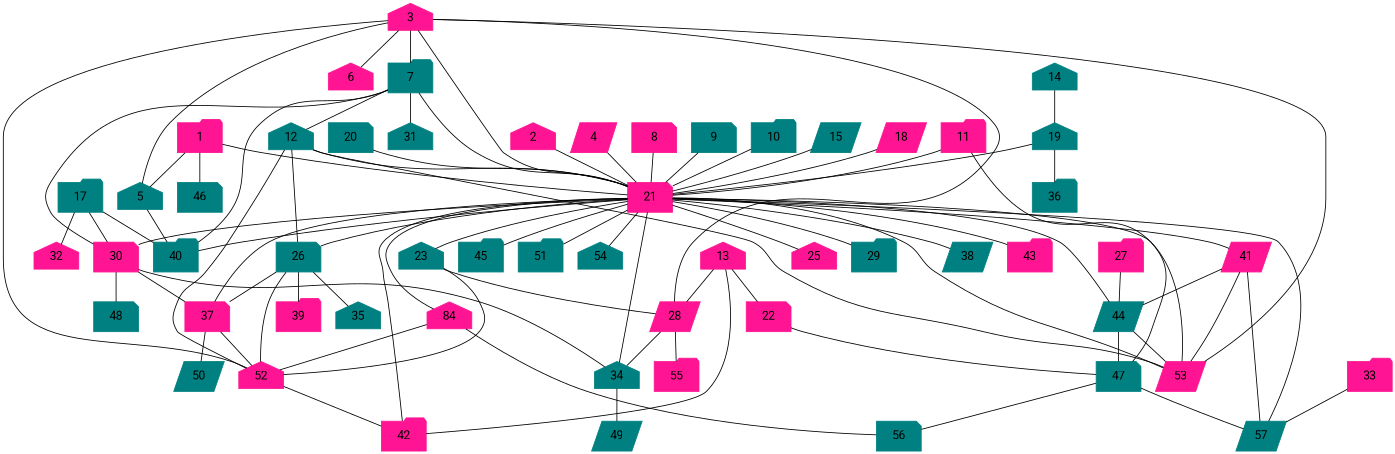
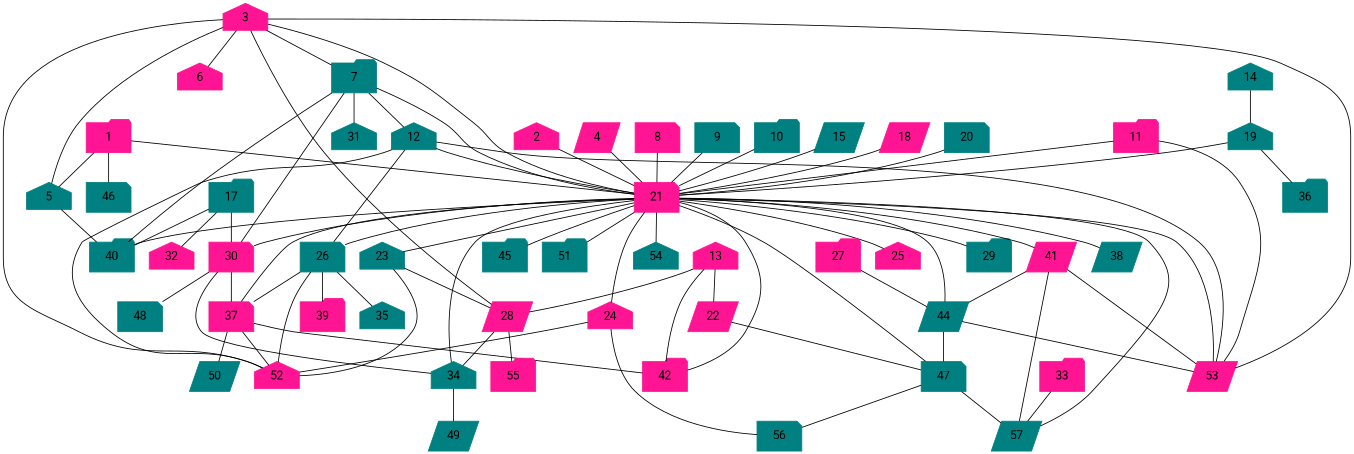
(1030, 257) -> none
(449, 317) -> (610, 317)
(769, 317) -> (713, 317)
(333, 406) -> (458, 351)
